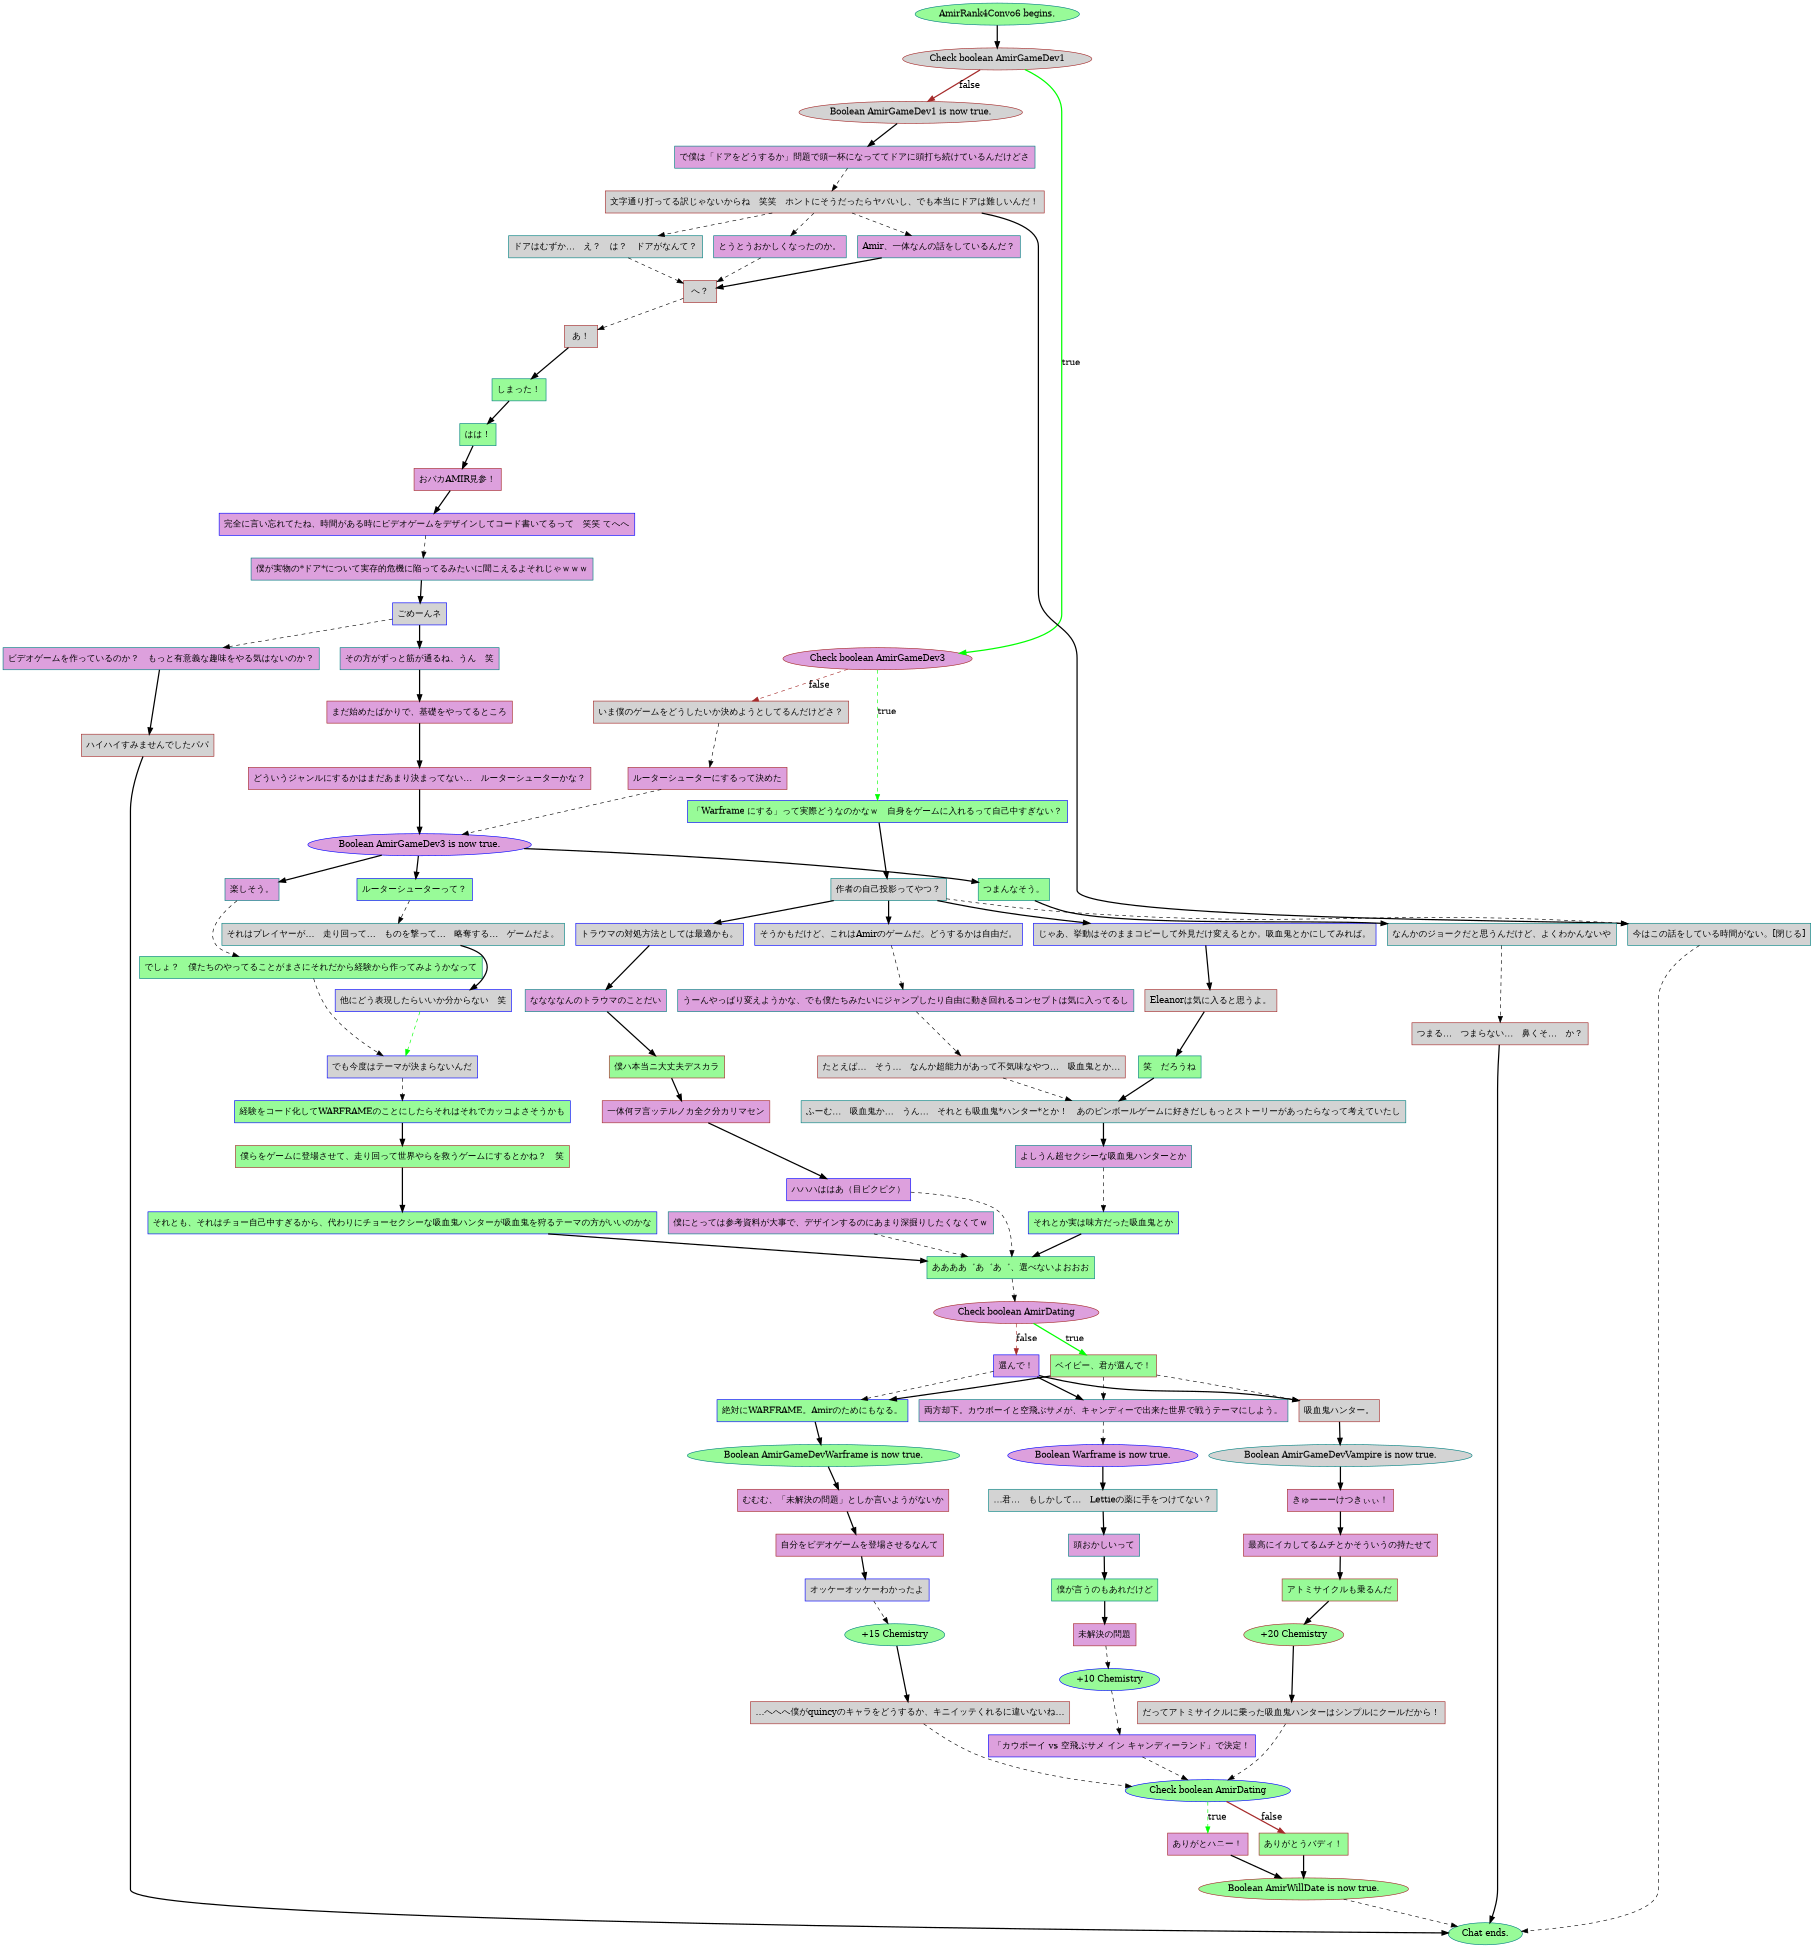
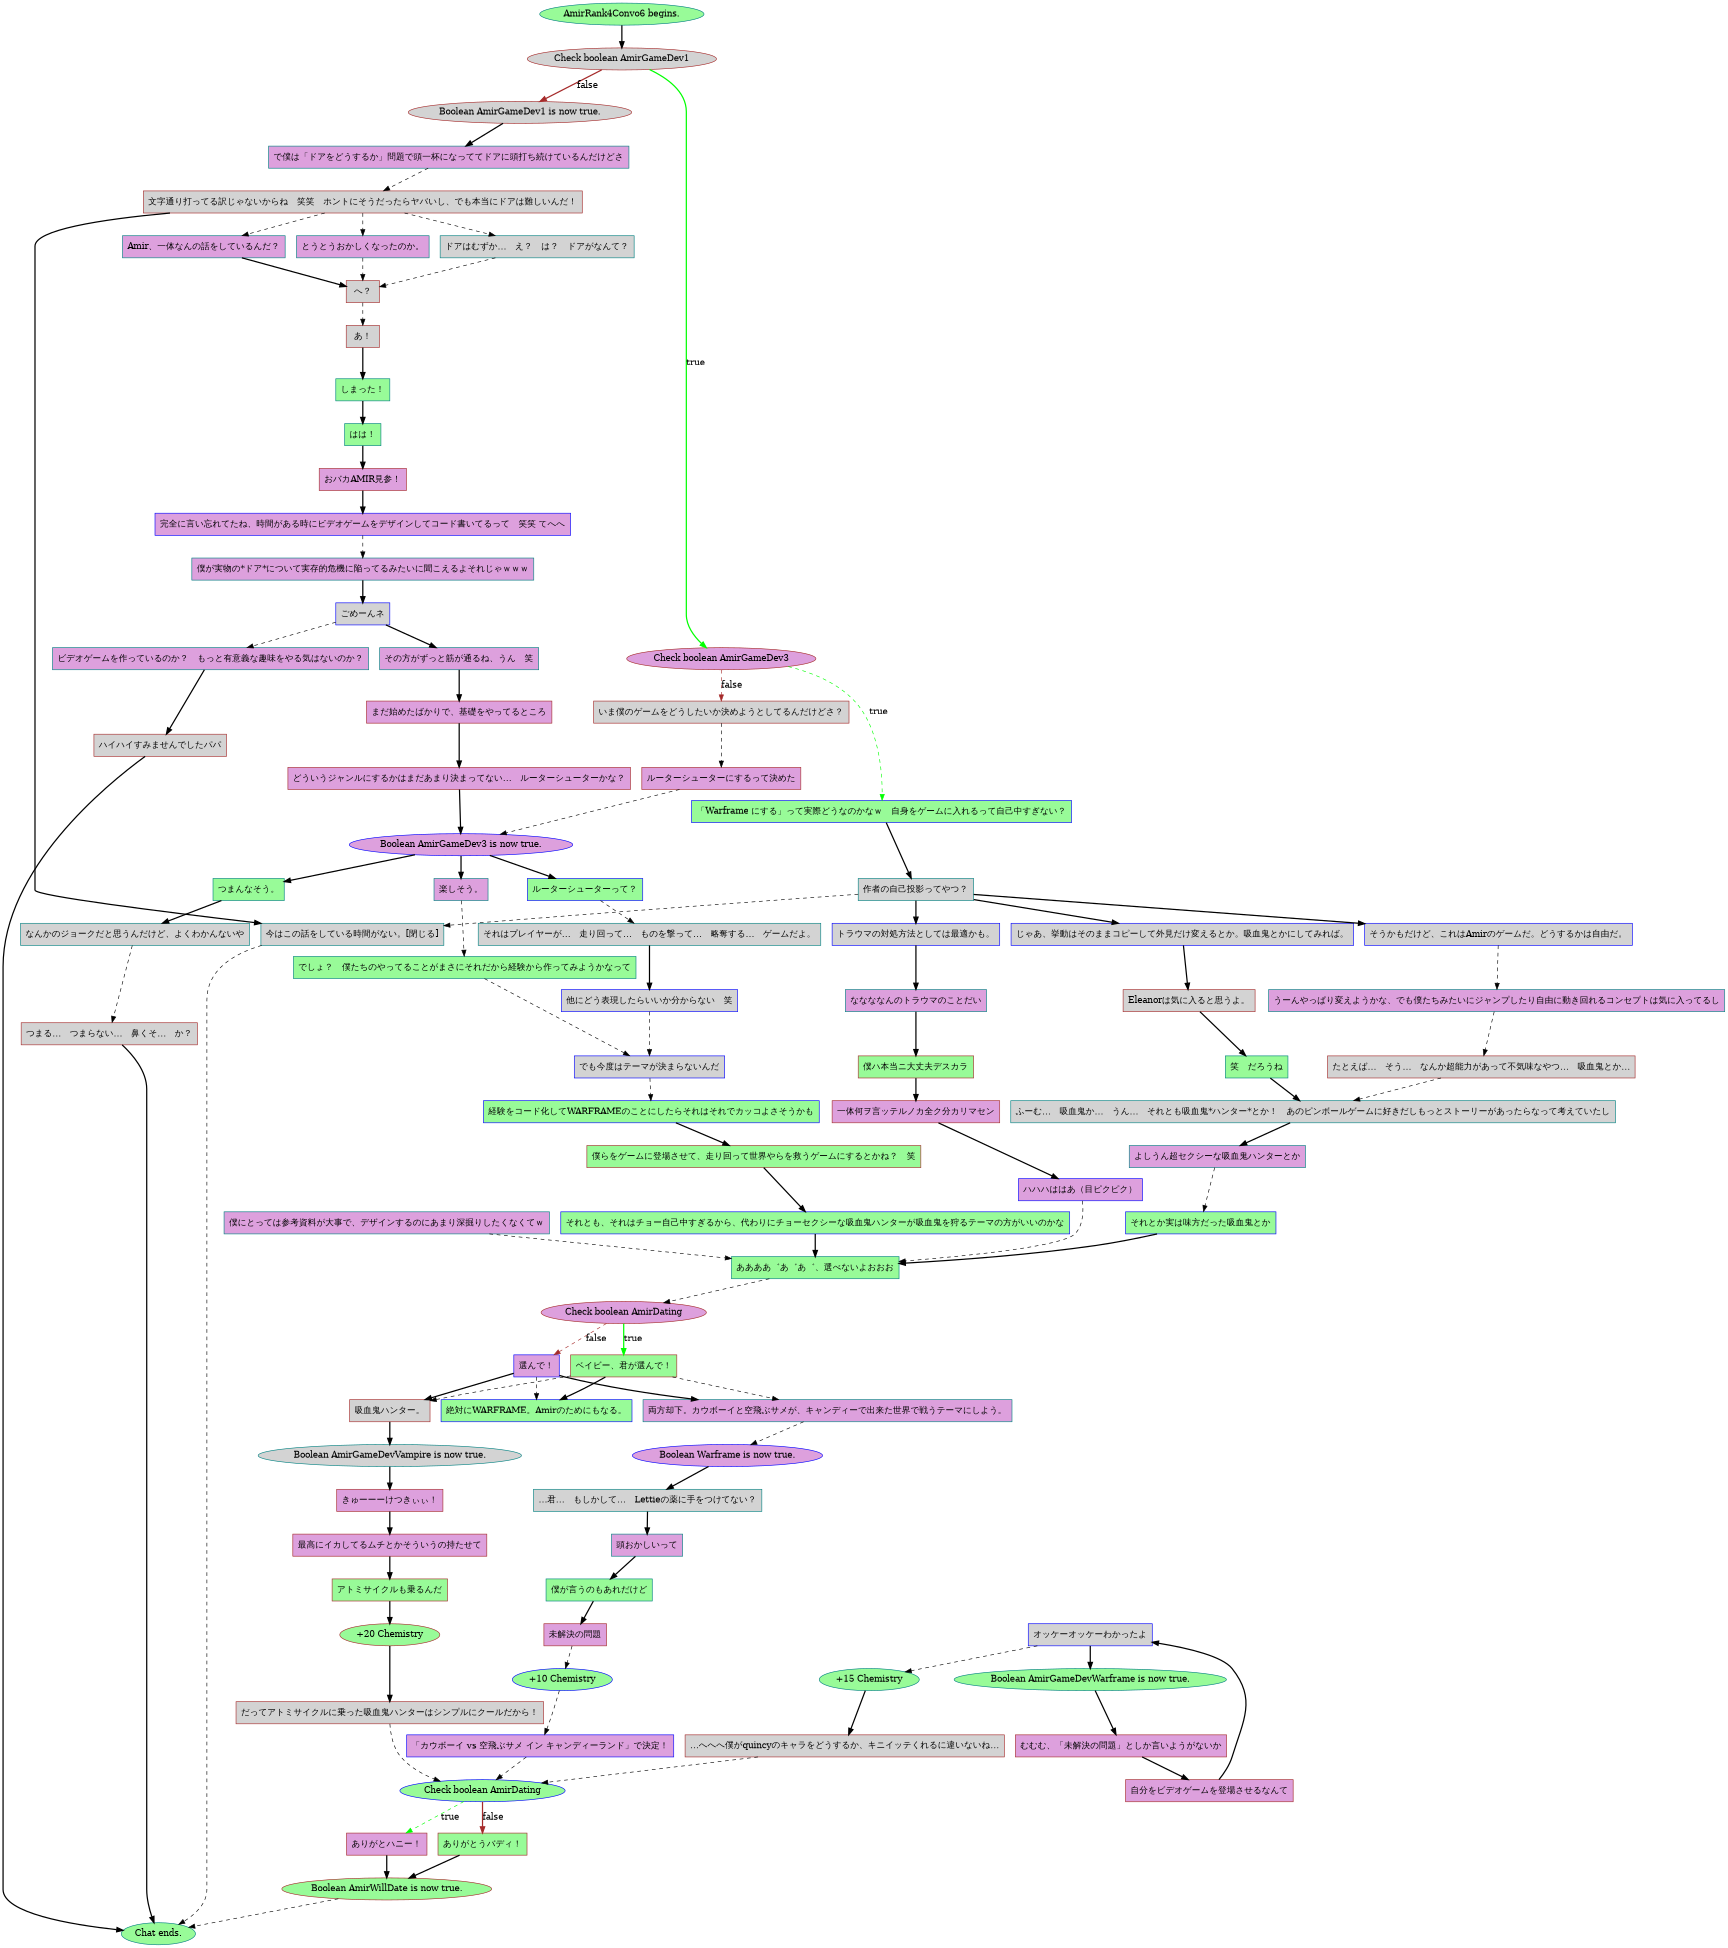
(414, 1031) -> (649, 1031)
(817, 1430) -> (1090, 1654)
